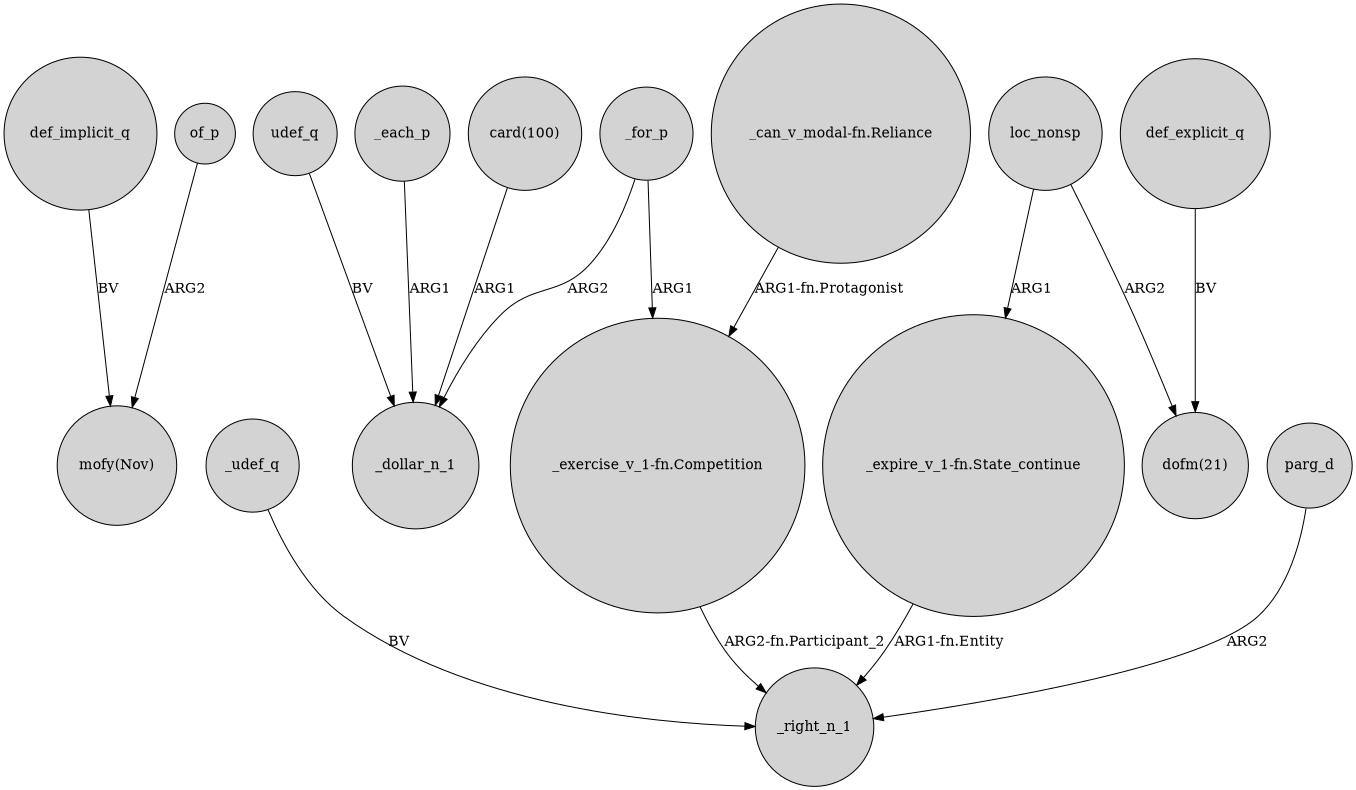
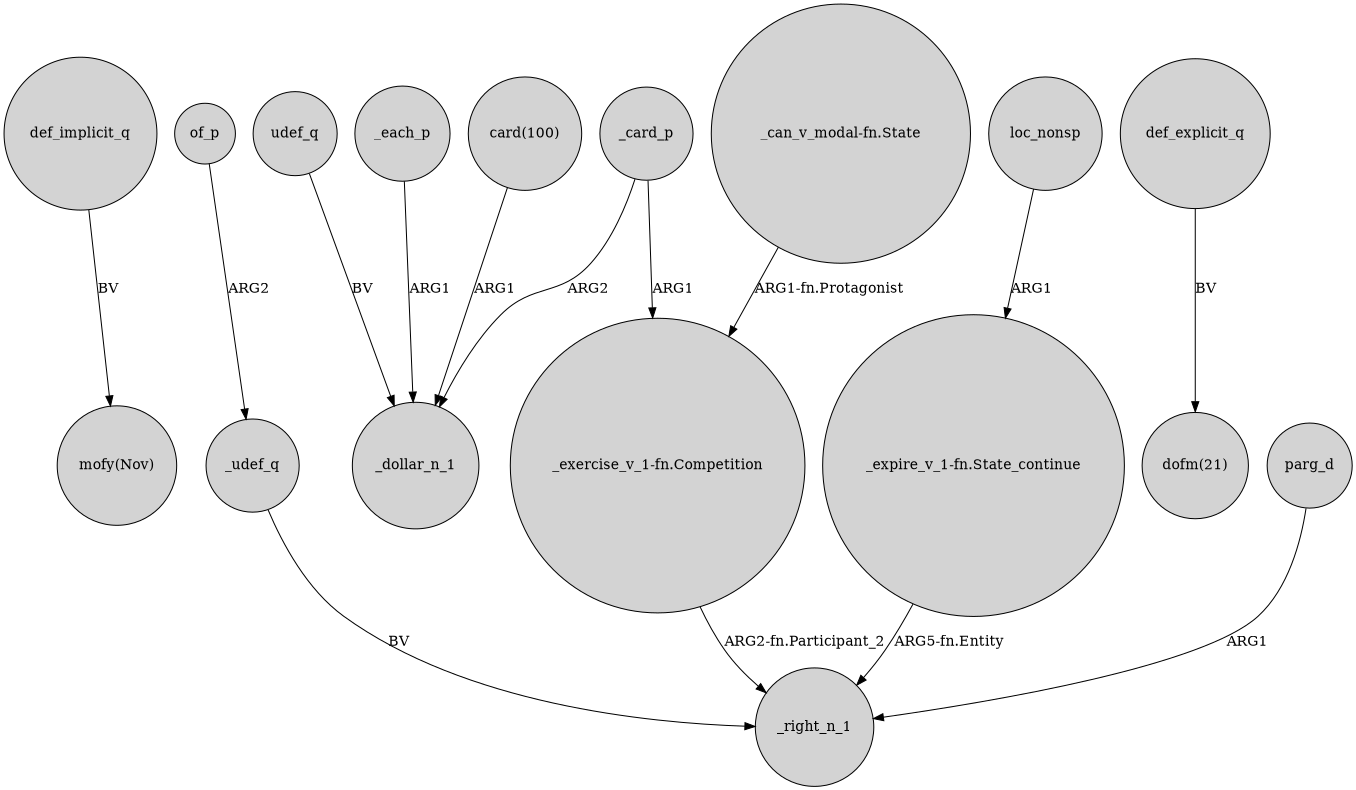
(646, 134) -> (646, 134)
(841, 134) -> (841, 134)
(166, 280) -> (227, 286)
(1124, 294) -> none
(950, 642) -> (950, 642)
(1247, 642) -> (1247, 642)
